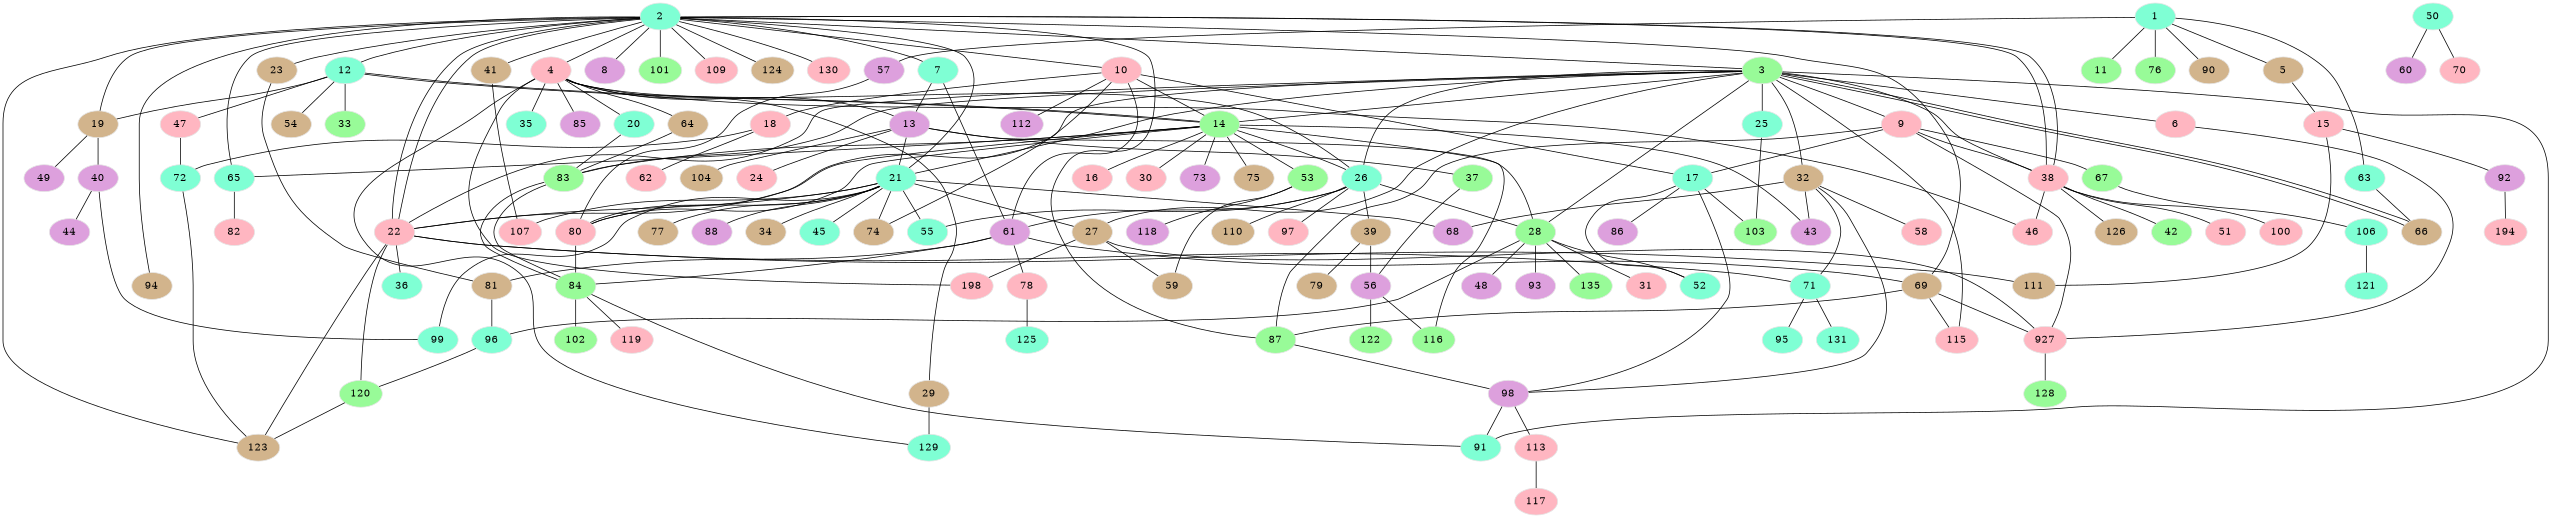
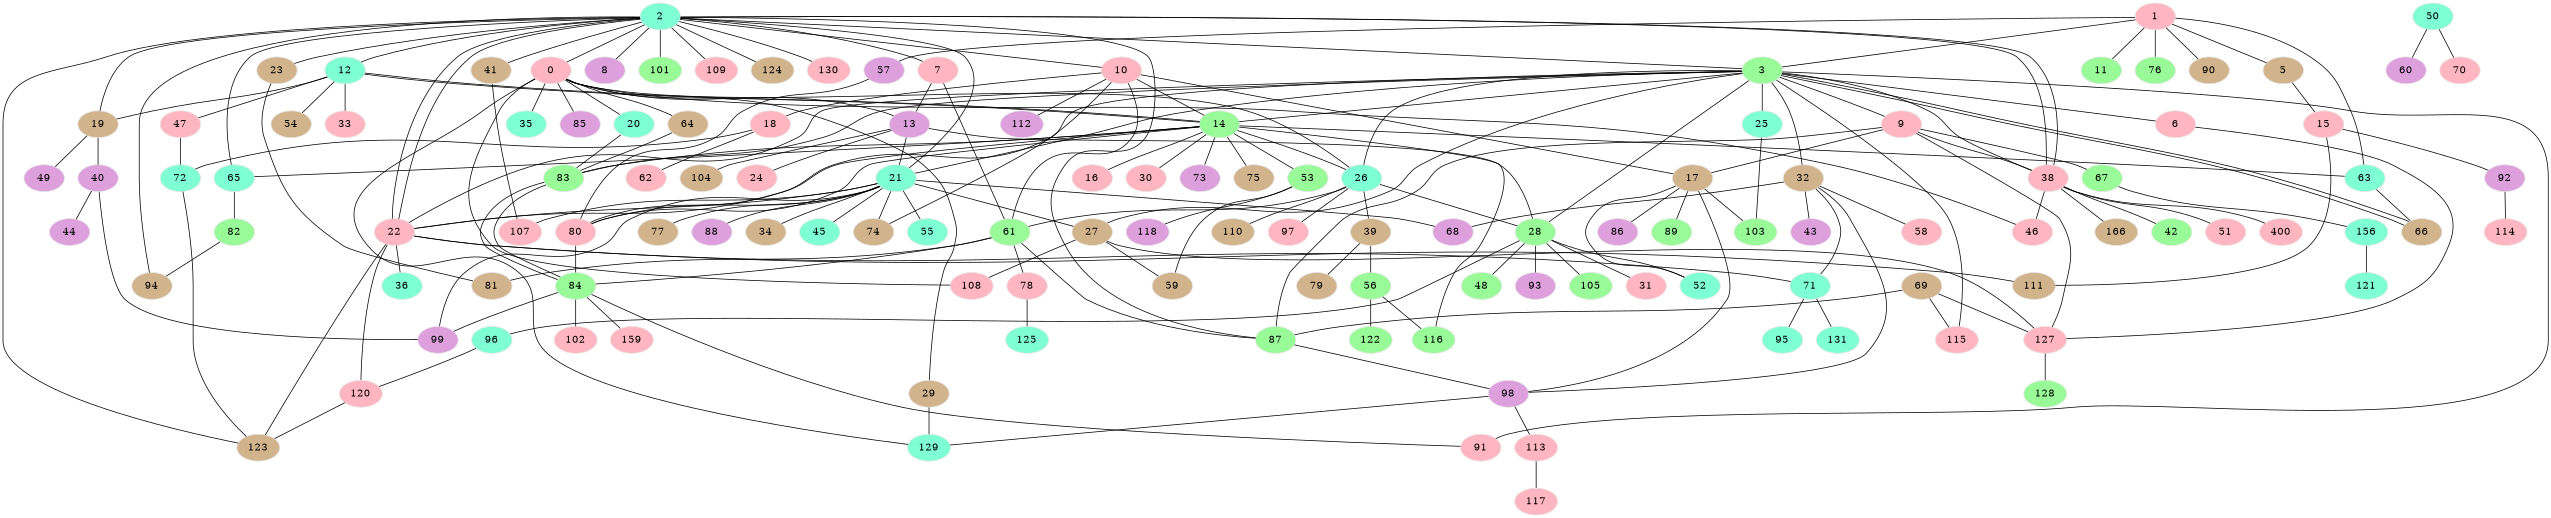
(2155, 16) -> (2155, 16)
(1401, 34) -> none
none -> (1985, 40)
(551, 70) -> (551, 70)
(938, 70) -> (938, 70)
(345, 124) -> (345, 124)
(1530, 136) -> (1820, 150)
(1473, 178) -> none
(1693, 178) -> (1693, 178)
(1086, 210) -> none
(234, 232) -> (234, 232)
(1010, 232) -> (1010, 232)
none -> (1672, 232)
(2116, 232) -> (2116, 232)
(2281, 232) -> (2281, 232)
(2366, 232) -> (2366, 232)
(2506, 232) -> (2506, 232)
none -> (197, 257)
(1443, 264) -> (1128, 316)
(972, 286) -> (972, 286)
(1371, 286) -> (1371, 286)
(1482, 286) -> (1482, 286)
(1591, 286) -> (1591, 286)
none -> (505, 311)
(492, 313) -> none
(438, 340) -> (438, 340)
(576, 340) -> (576, 340)
(632, 340) -> (632, 340)
(2045, 340) -> (2045, 340)
(361, 394) -> (361, 394)
(1495, 421) -> (1219, 421)
(1481, 448) -> (1481, 448)
